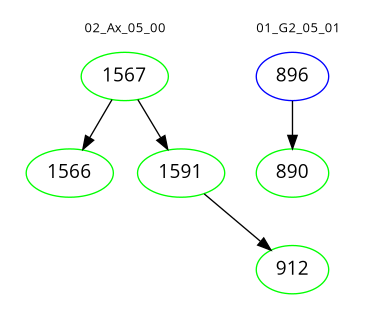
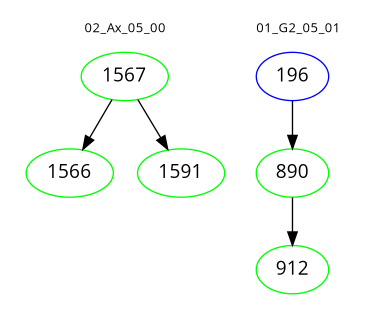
(292, 76) -> (292, 76)
(232, 218) -> (292, 215)
